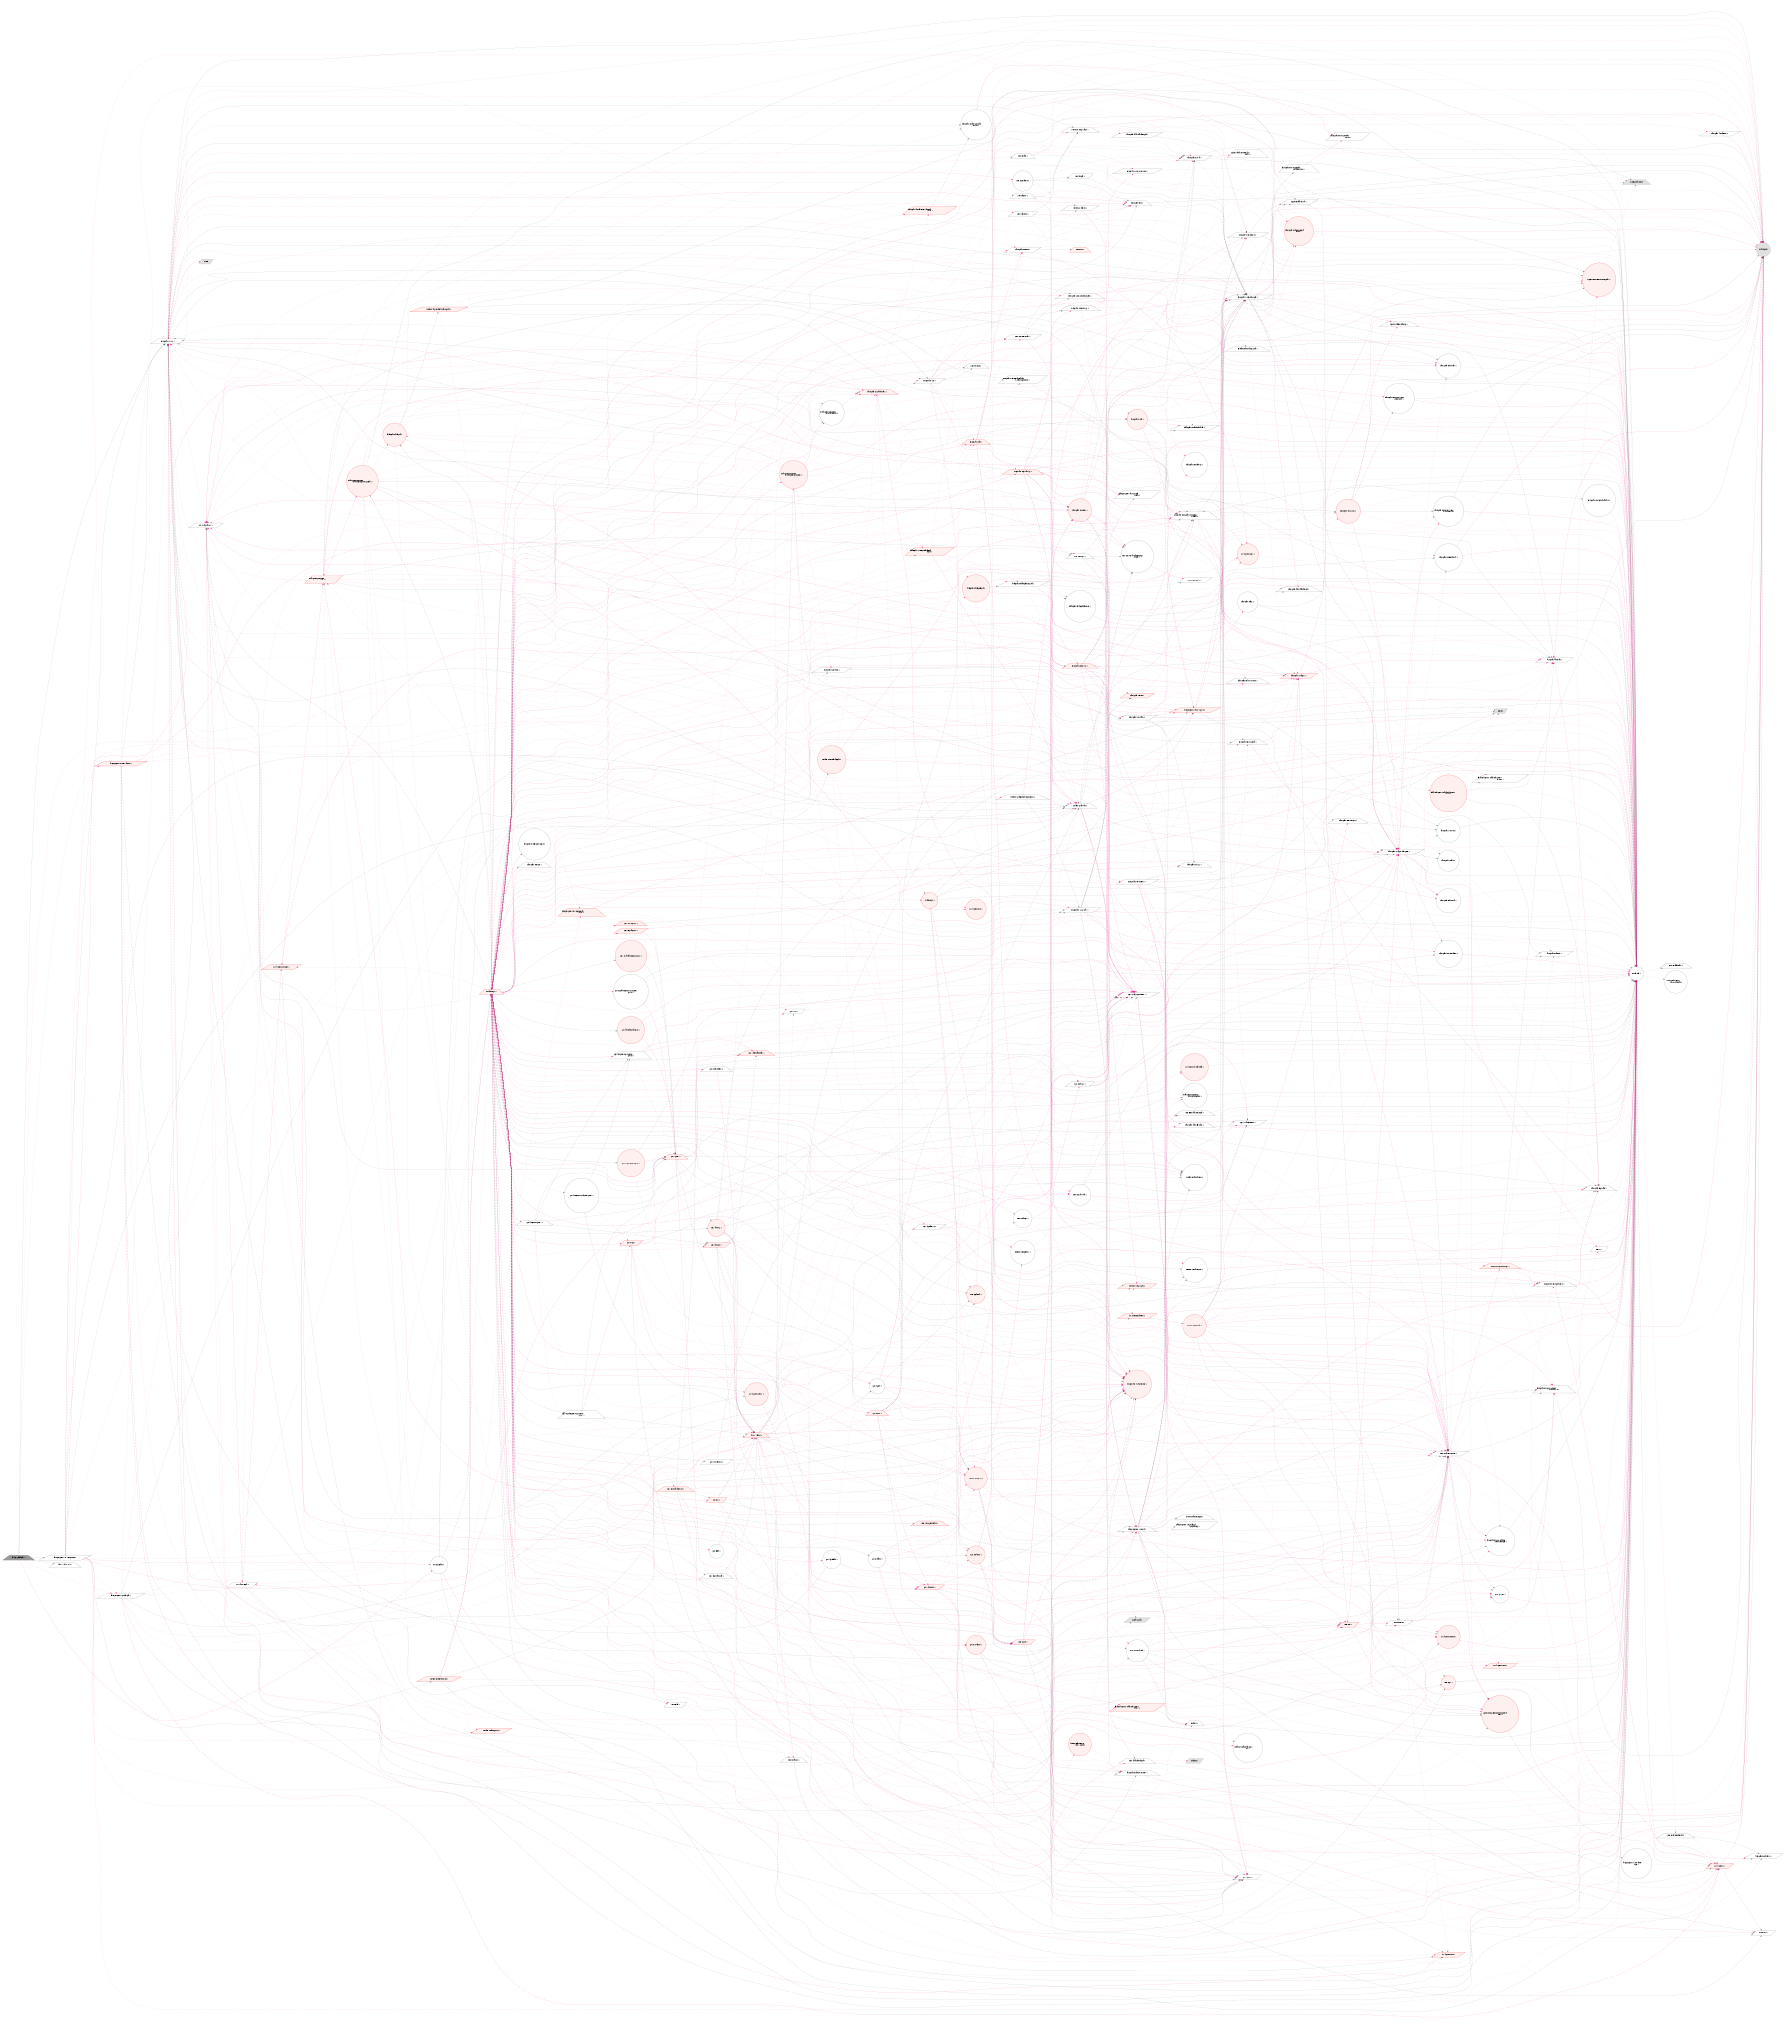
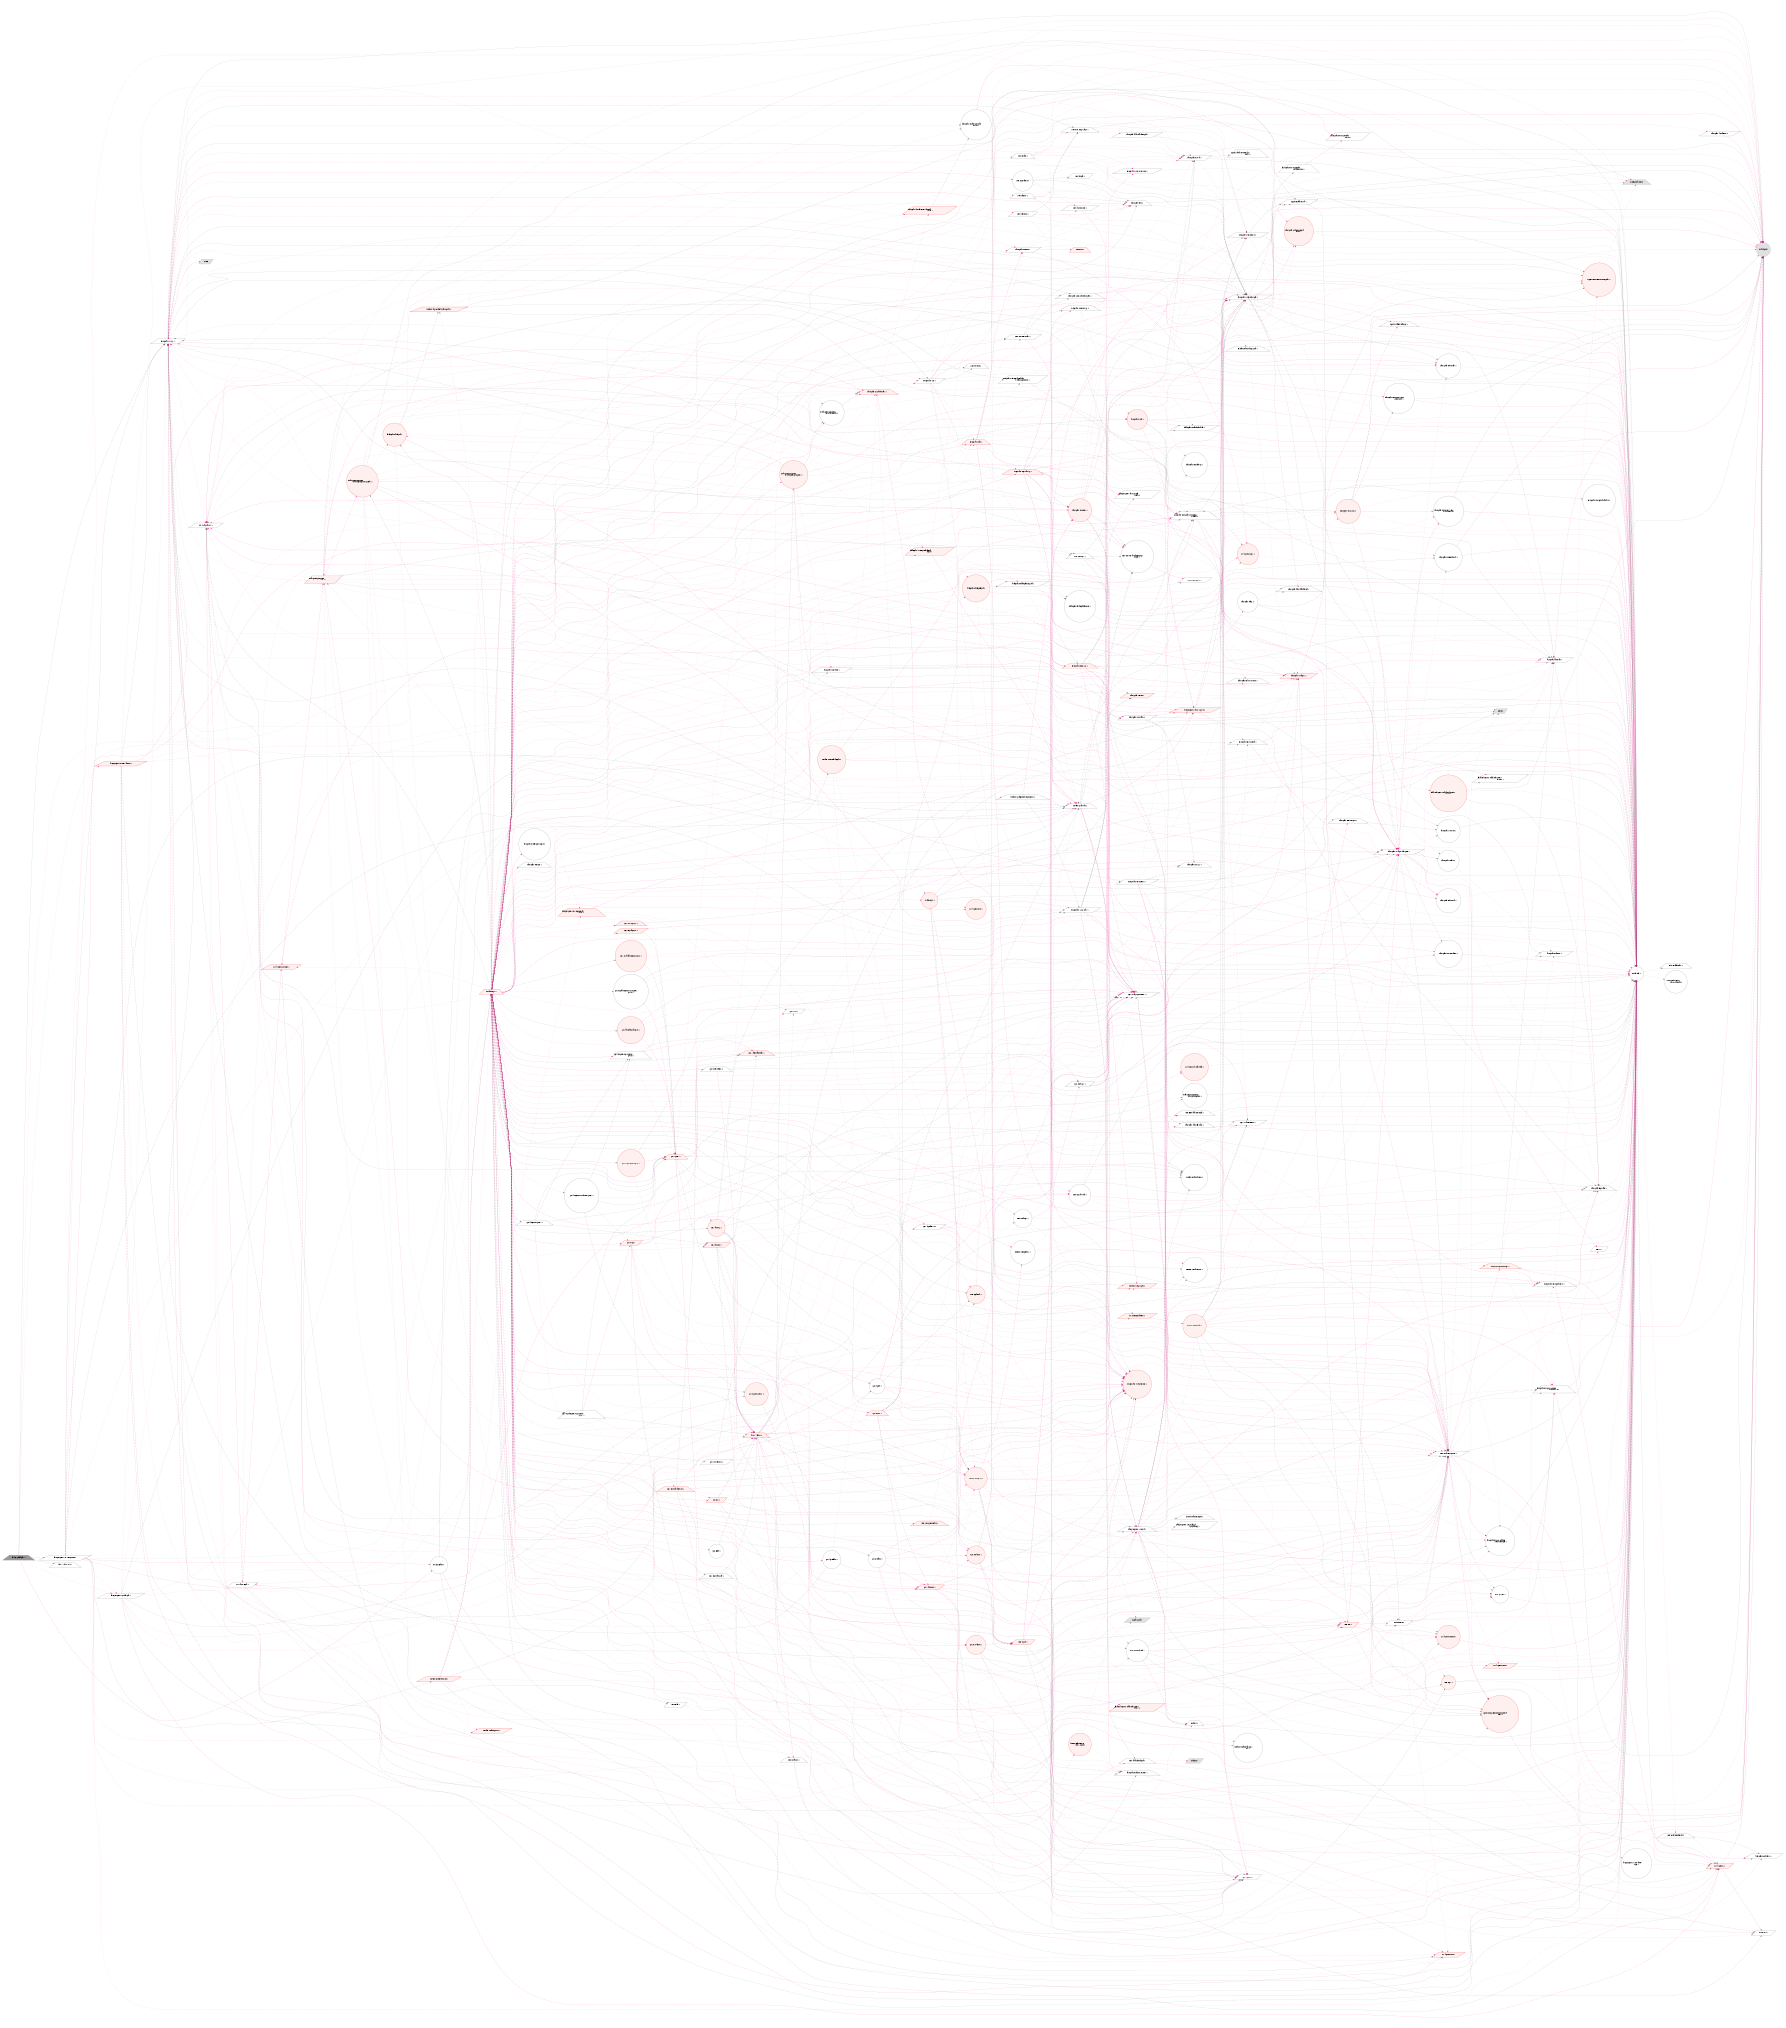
(1080, 208) -> (1080, 208)
(480, 632) -> (481, 650)
